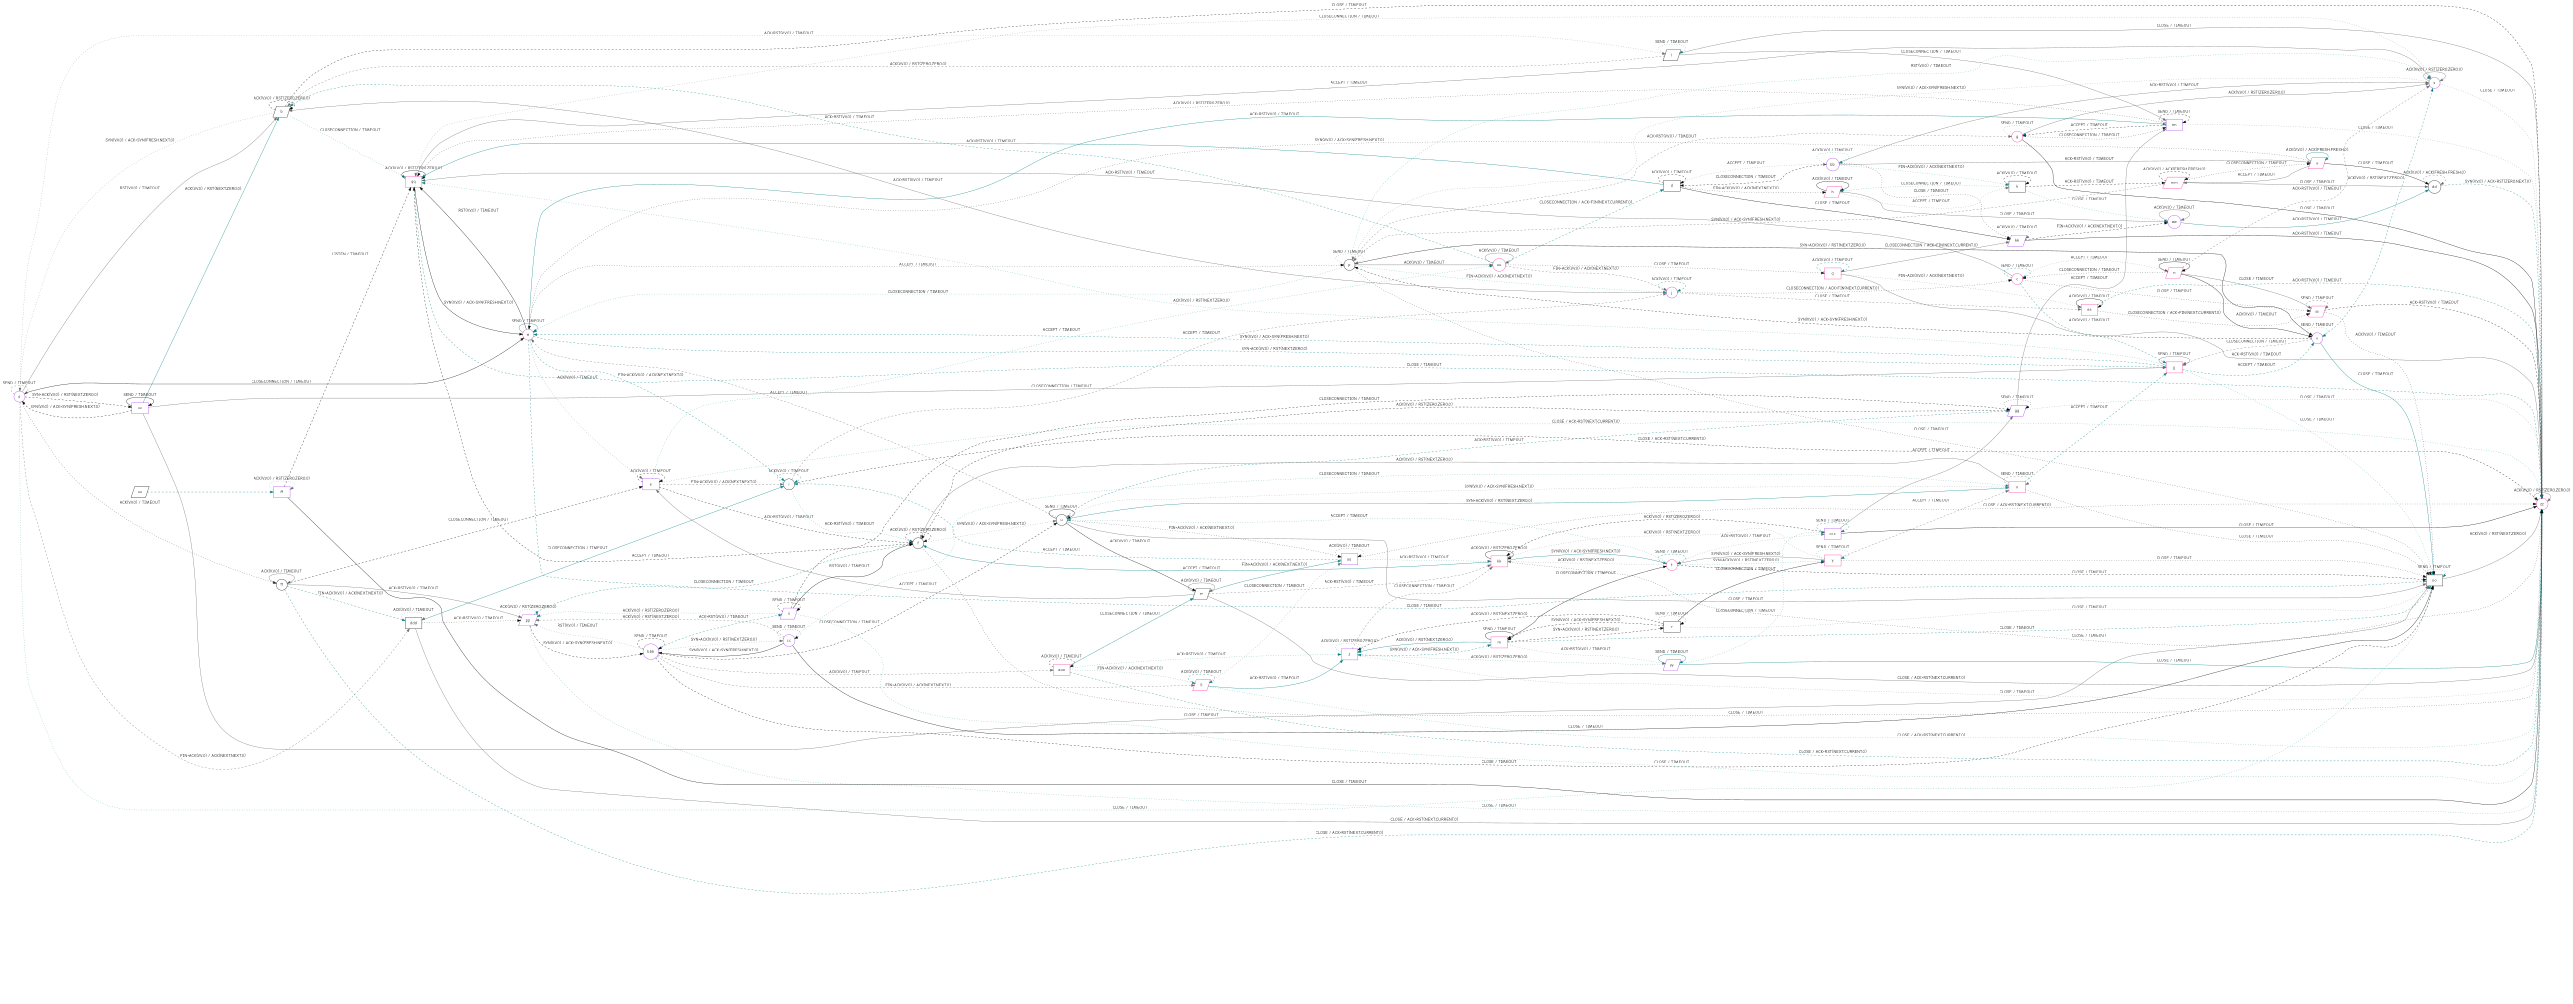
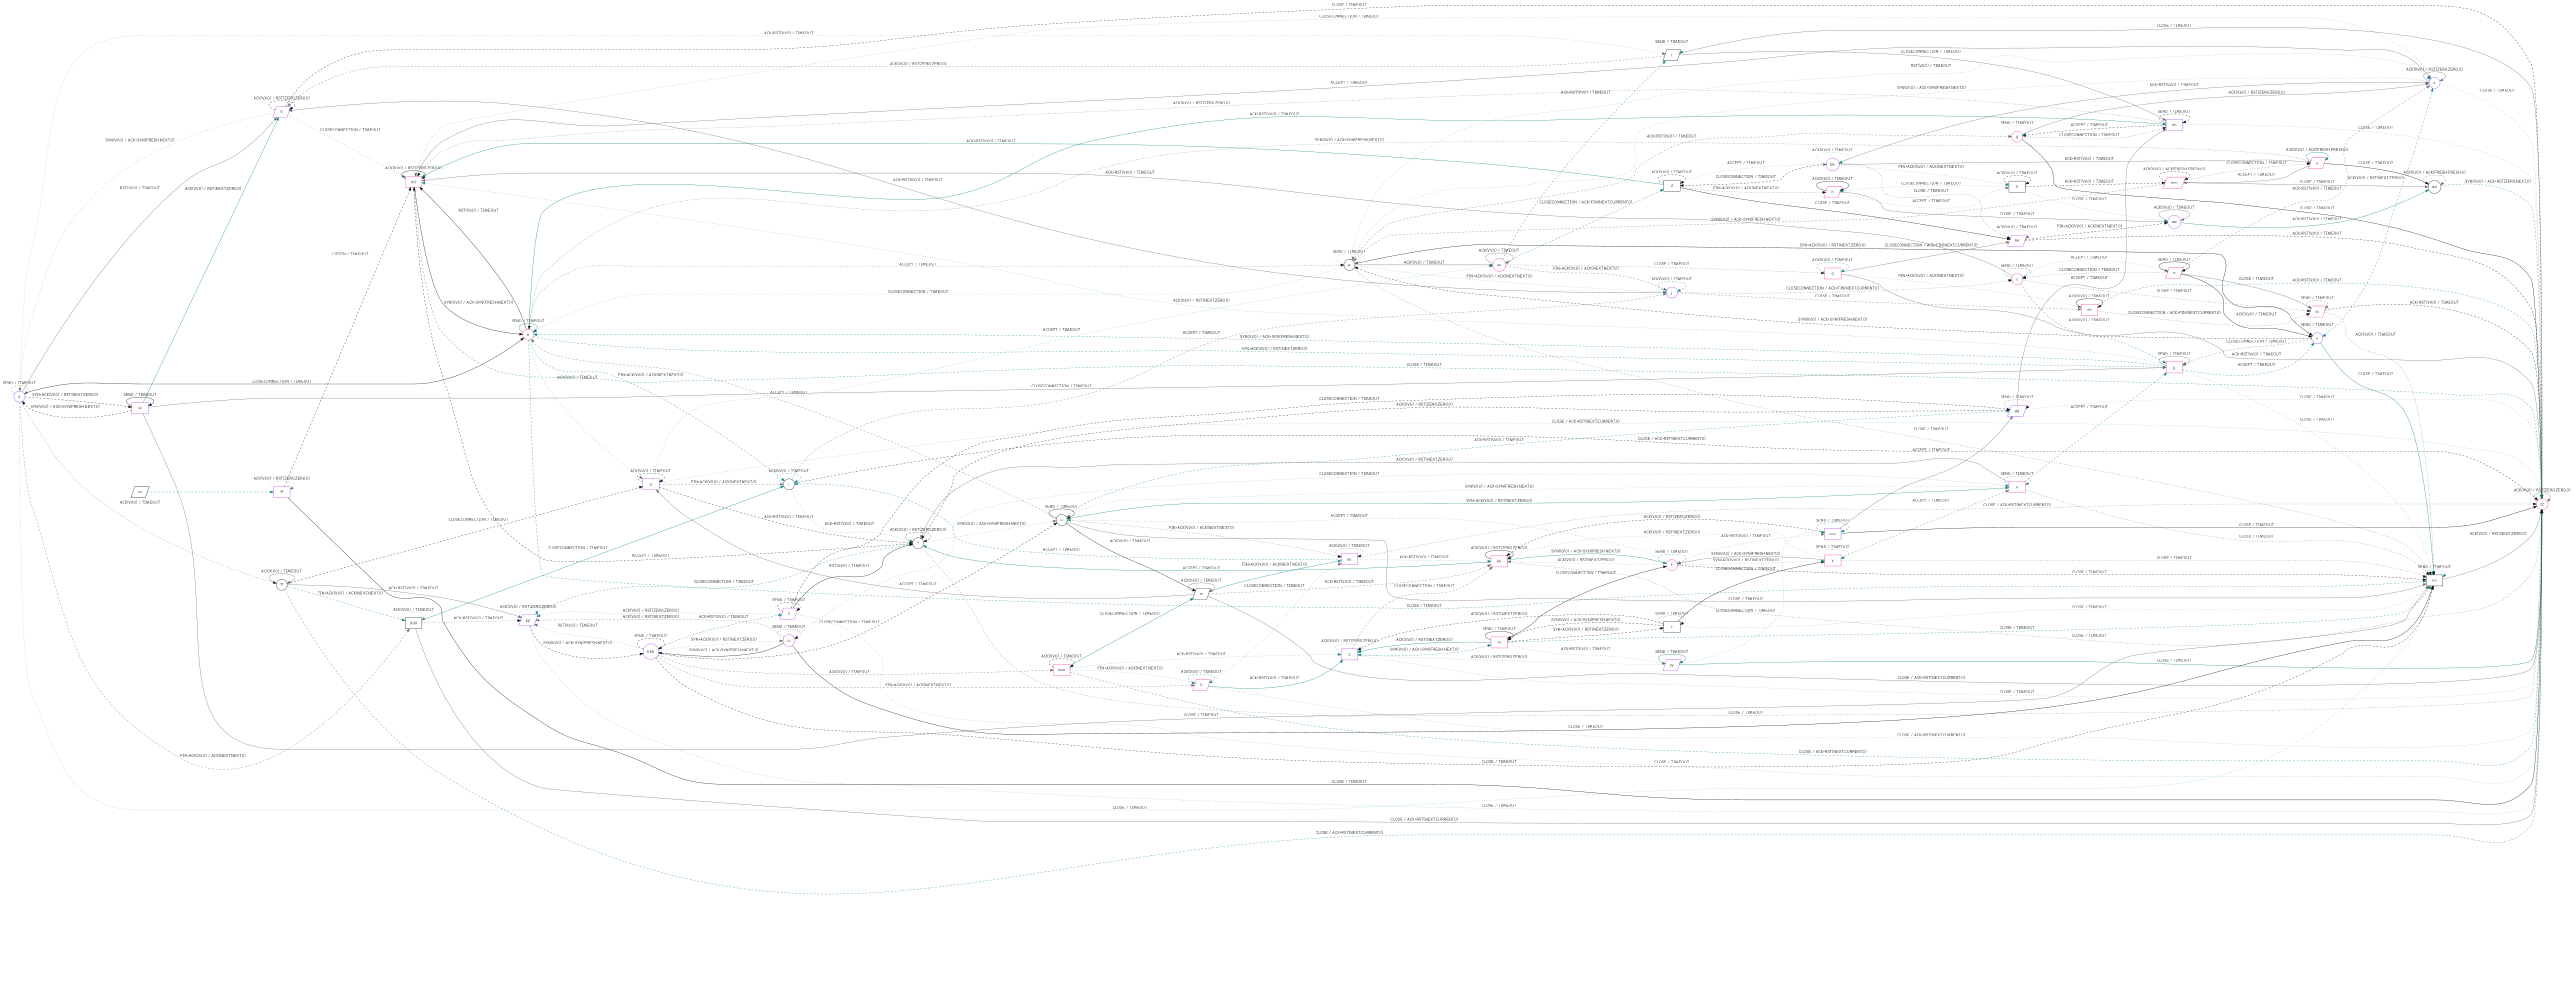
(282, 112) -> (282, 112)
(897, 136) -> (1575, 155)
(2382, 242) -> (2382, 242)
